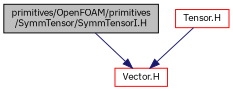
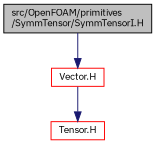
(81, 19) -> (78, 19)
(175, 45) -> (78, 99)
